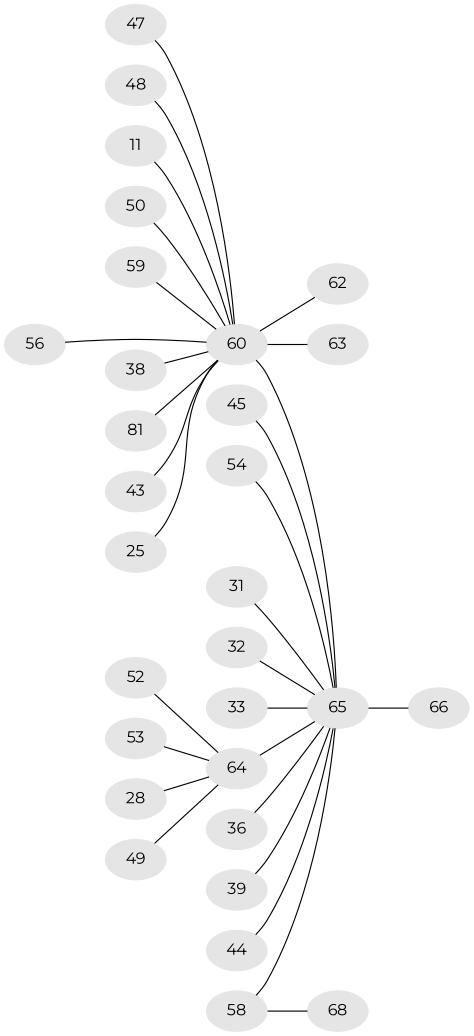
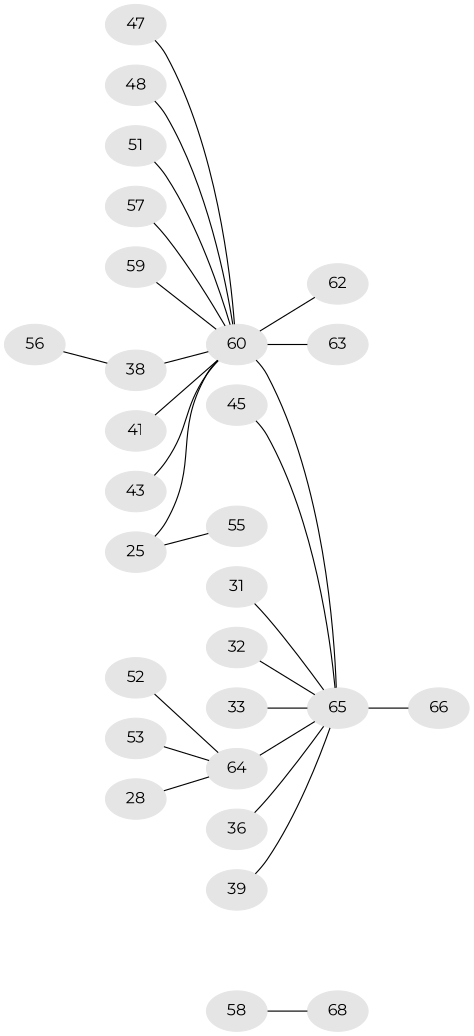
(136, 146) -> (136, 146)
(136, 206) -> (136, 206)
(136, 339) -> (85, 357)
(136, 431) -> (136, 431)
(237, 466) -> none
none -> (237, 526)
(136, 860) -> none
(311, 867) -> none
(237, 951) -> none
